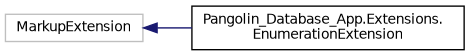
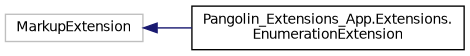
(328, 28) -> (328, 28)
